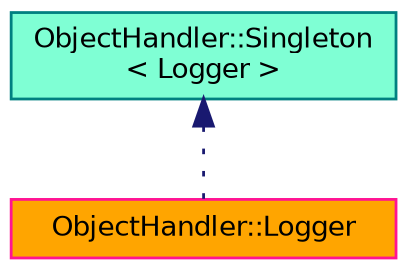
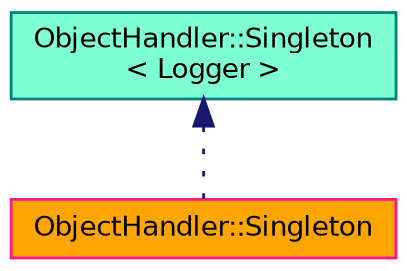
(204, 229) -> (204, 229)
